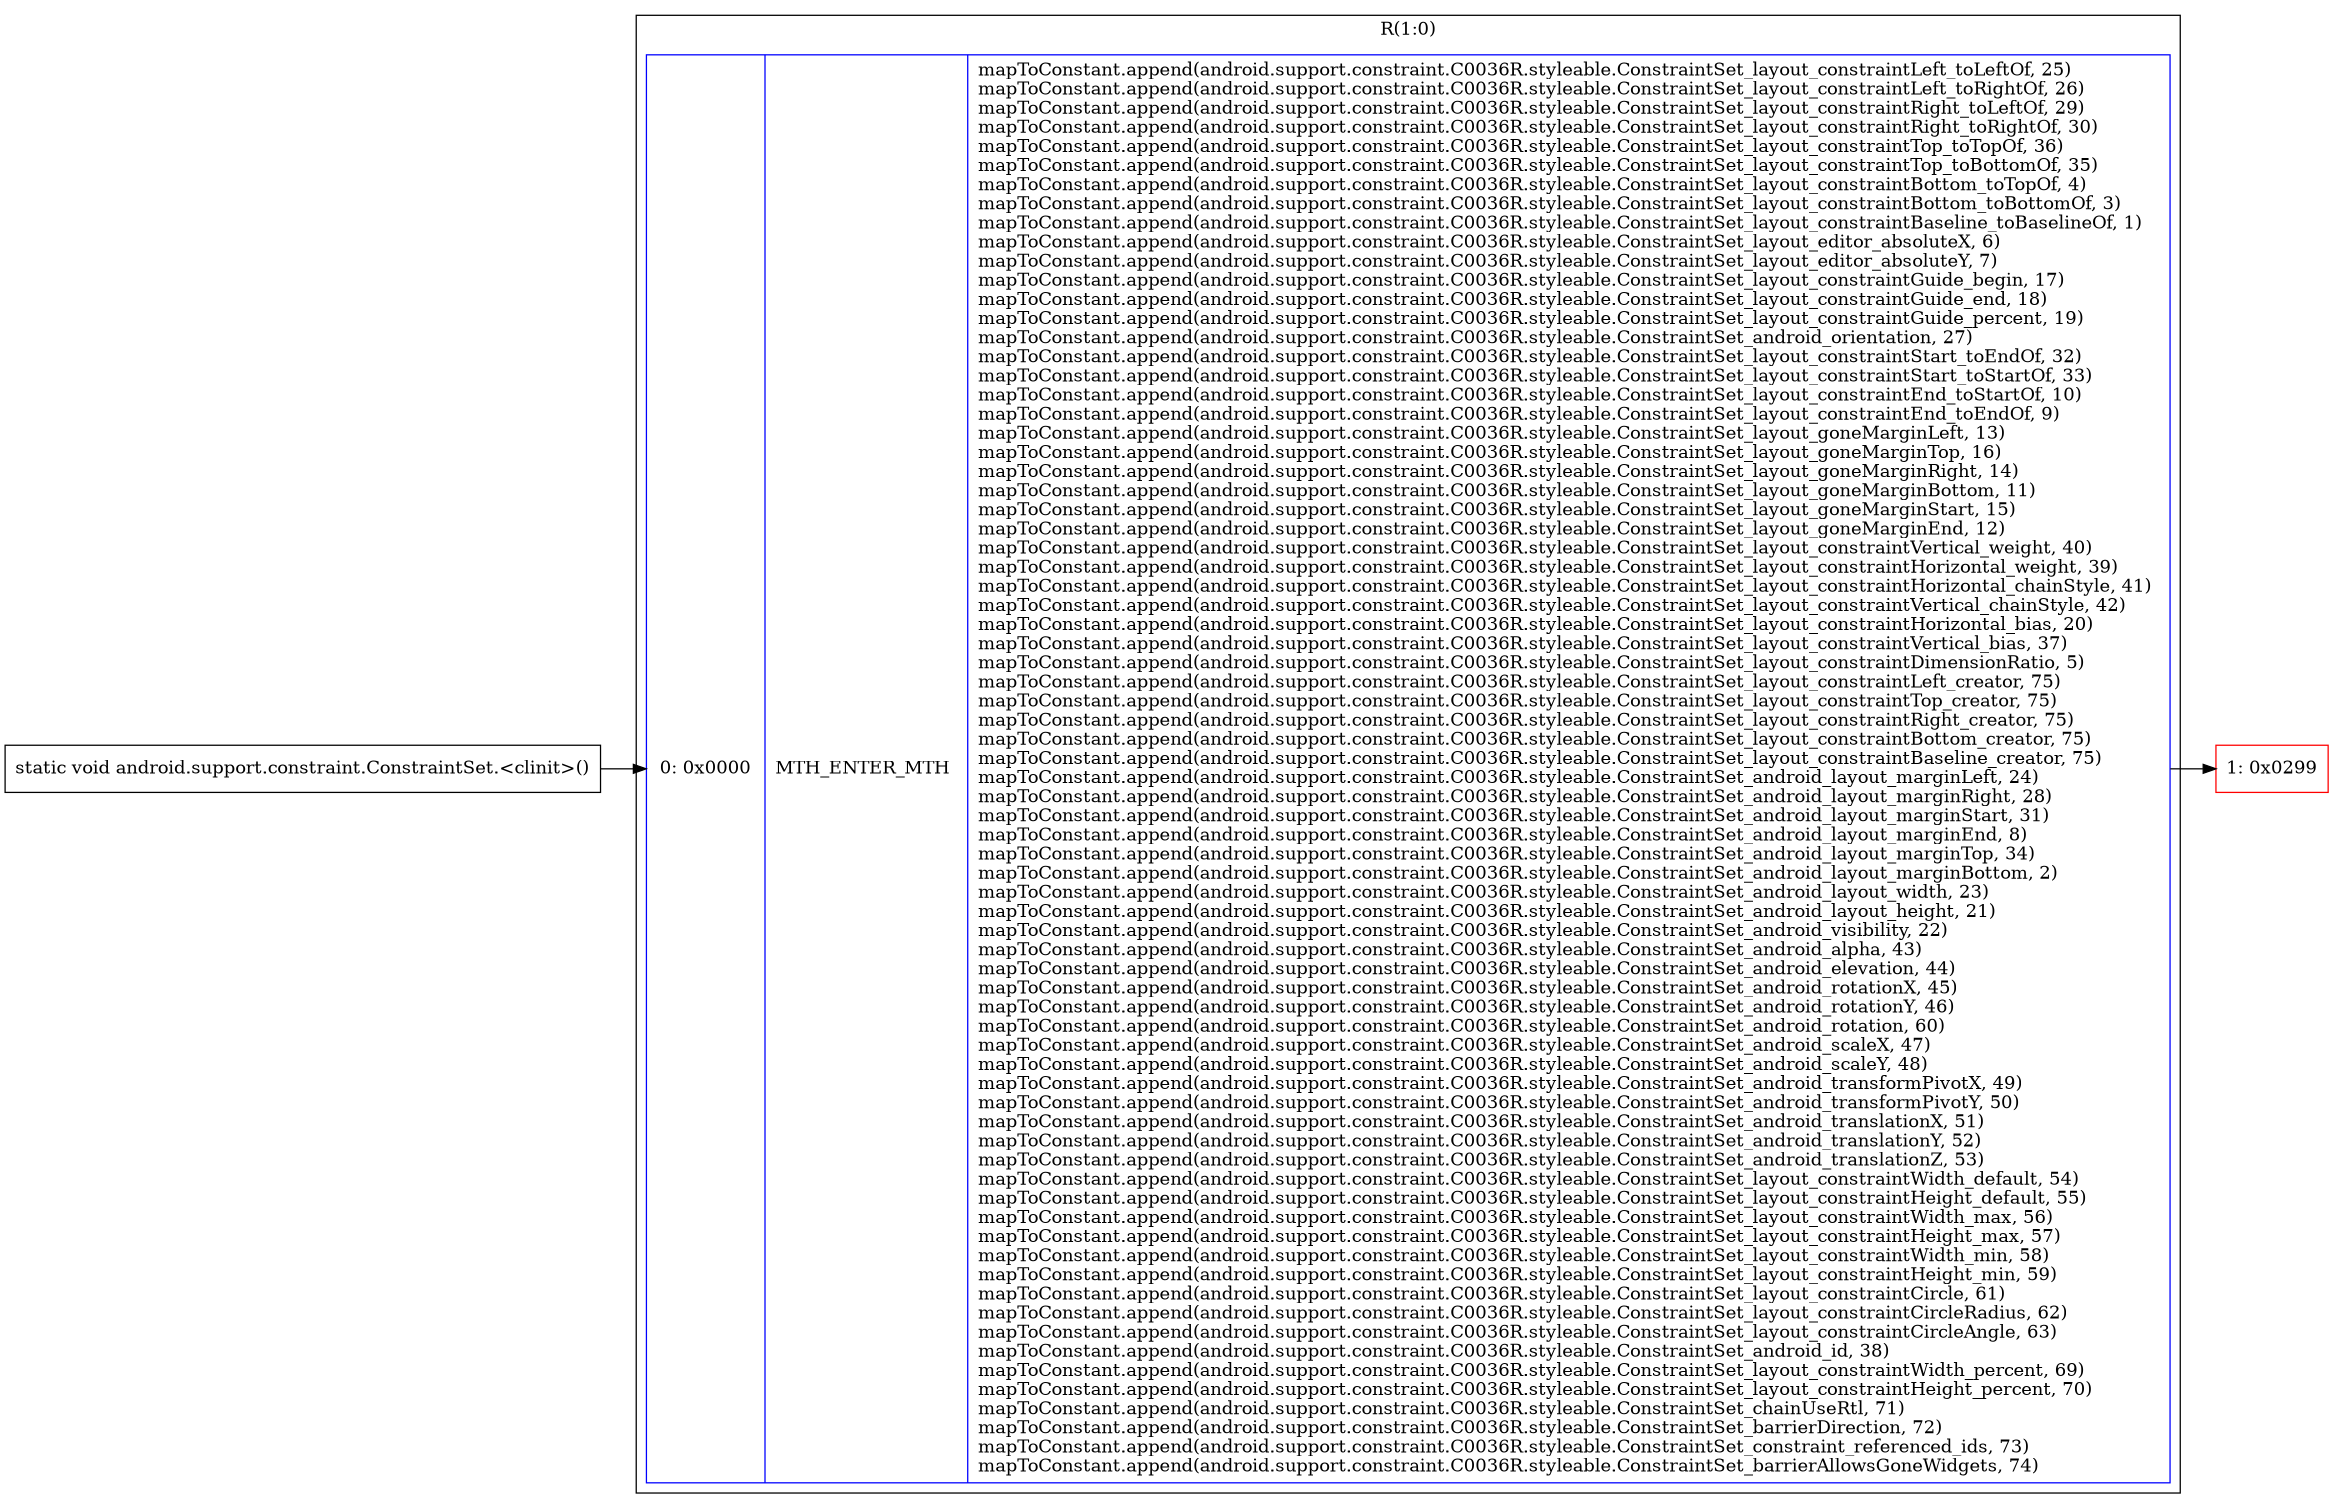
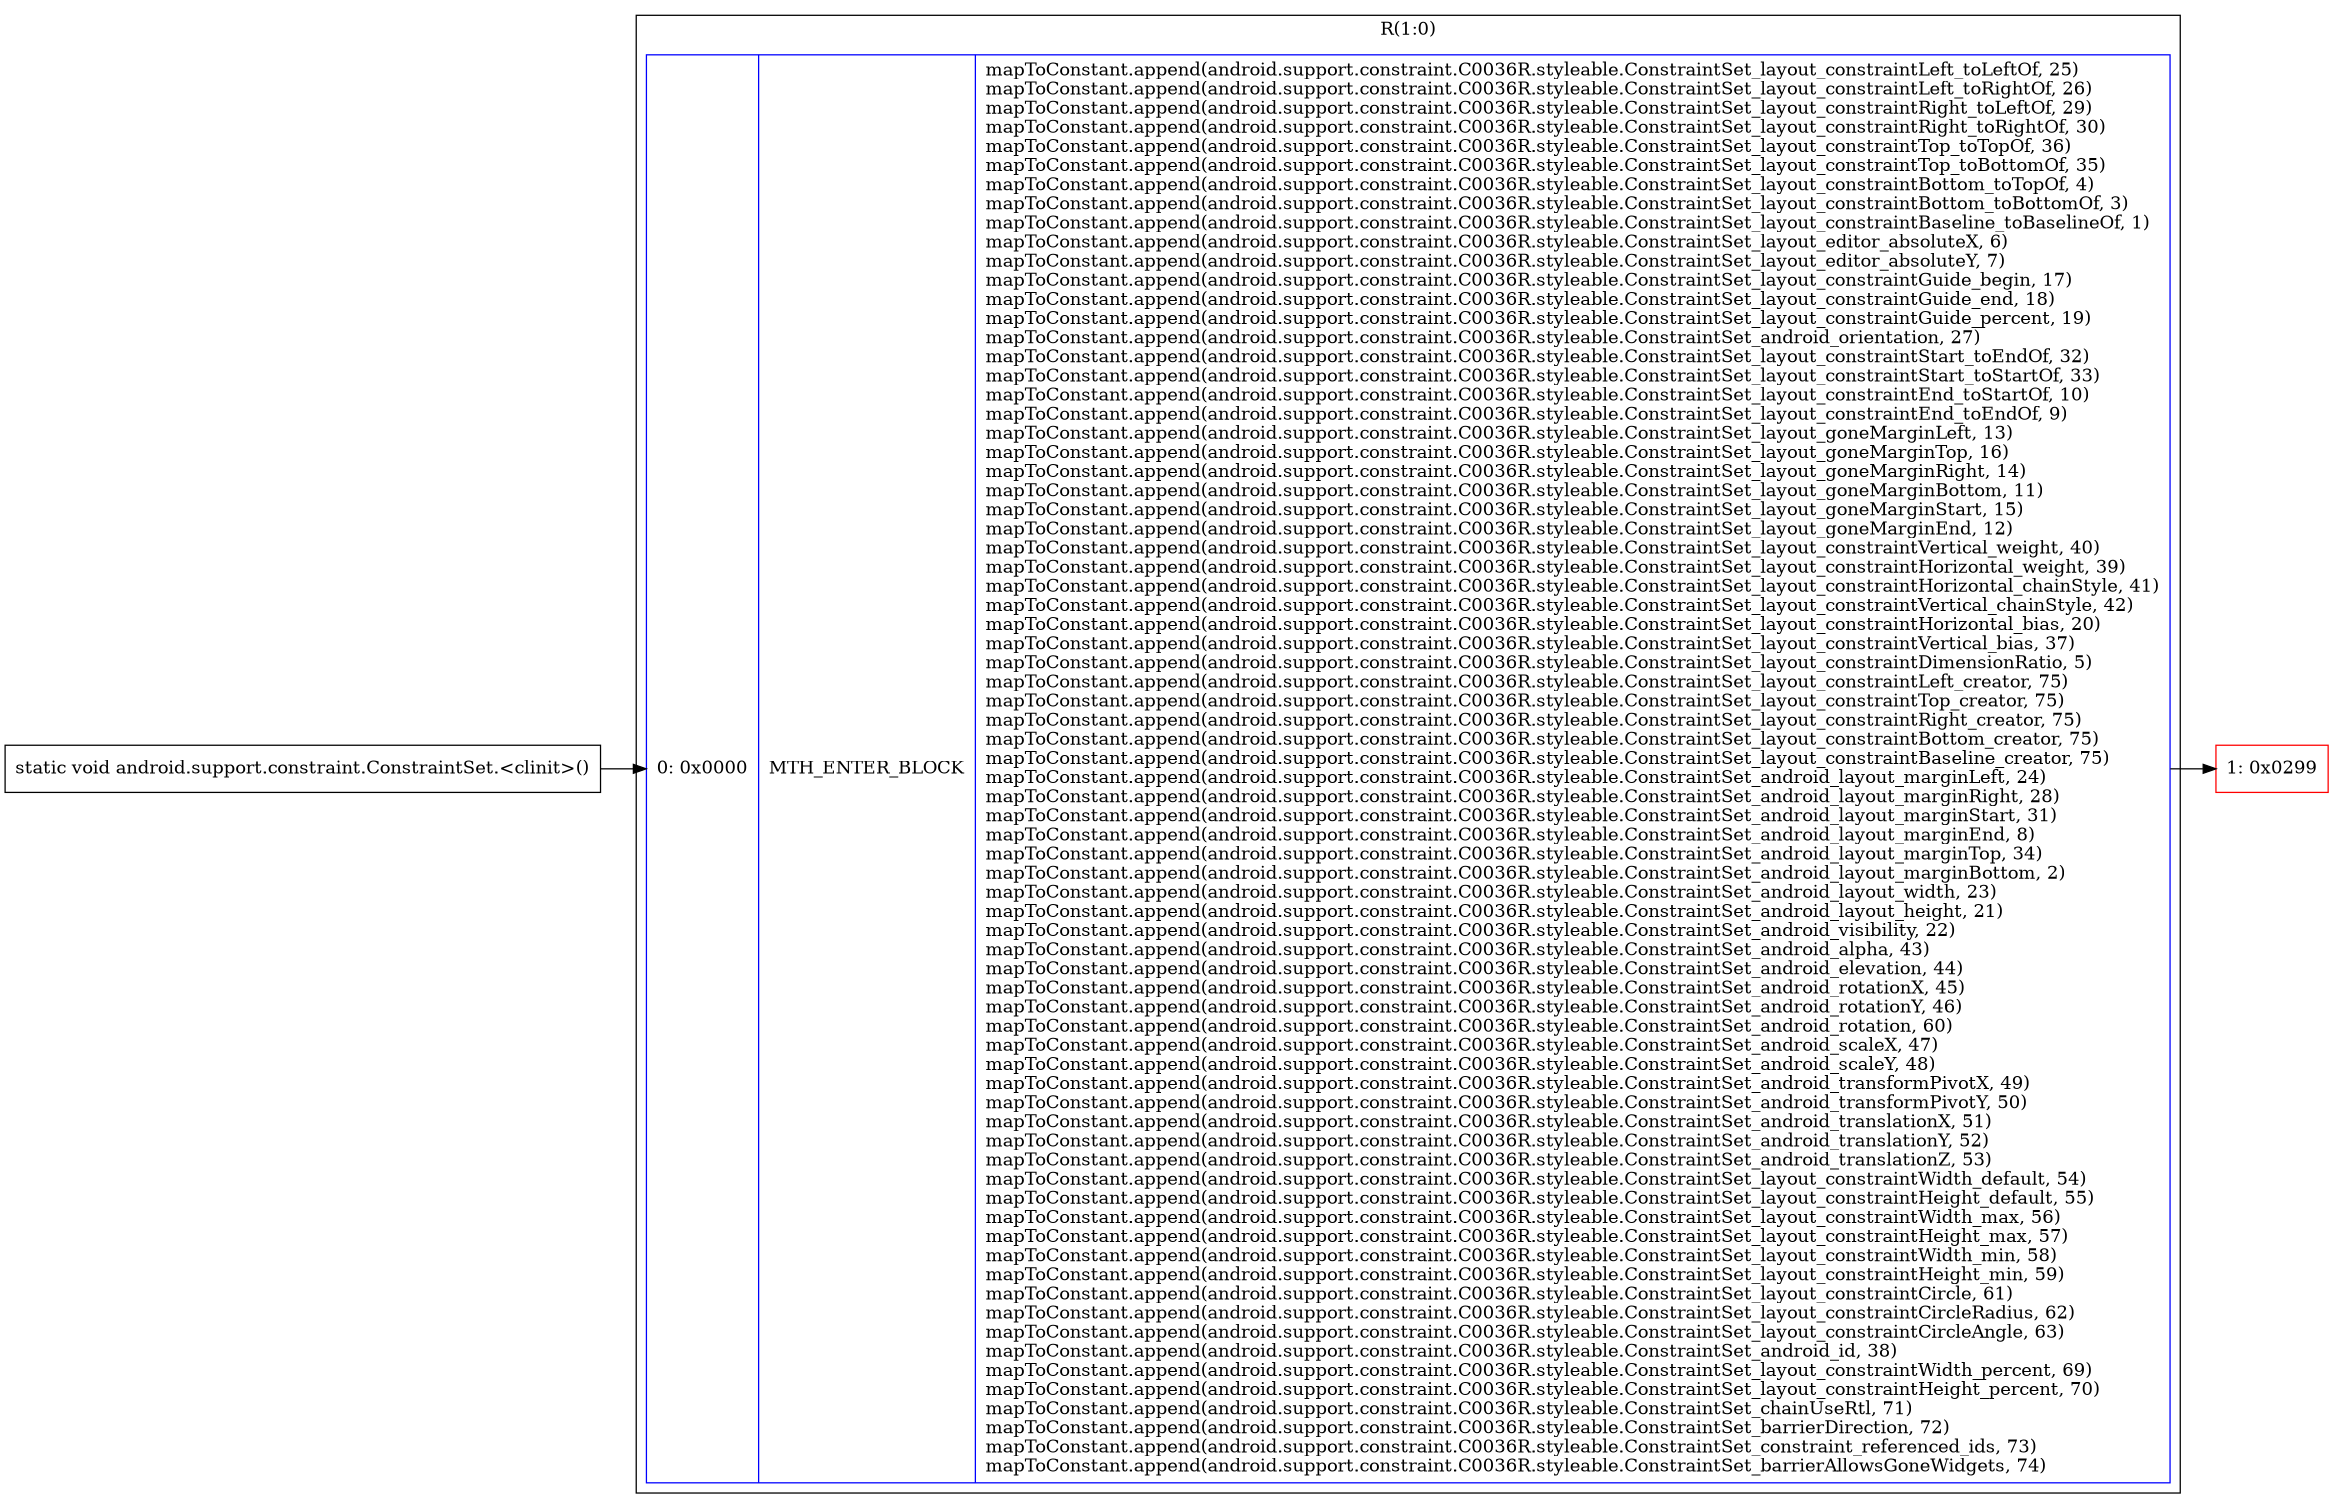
(863, 768) -> (867, 768)
